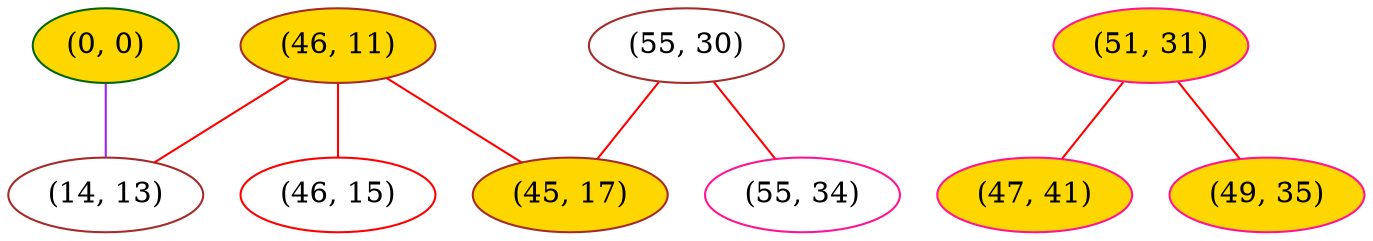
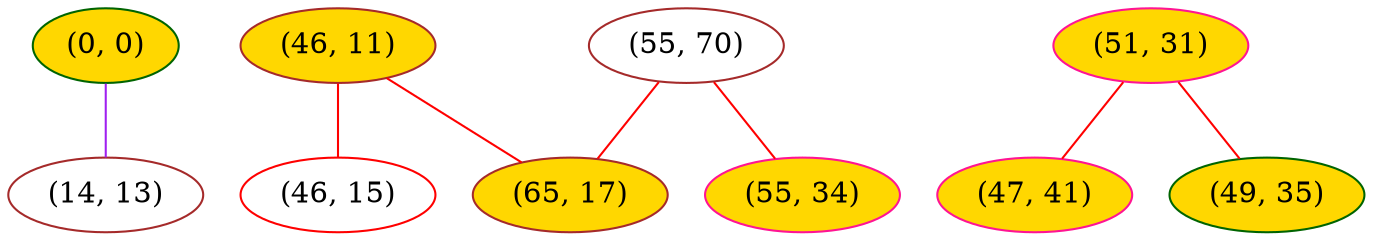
(686, 46) -> (686, 46)
(222, 120) -> none
(570, 195) -> (570, 195)
(802, 195) -> (802, 195)
(1267, 195) -> (1267, 195)
